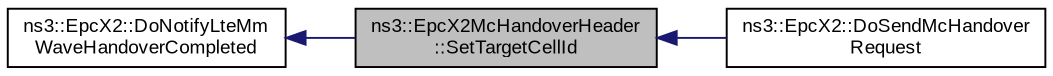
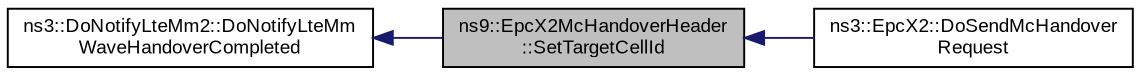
(147, 38) -> (190, 38)
(506, 38) -> (594, 38)
